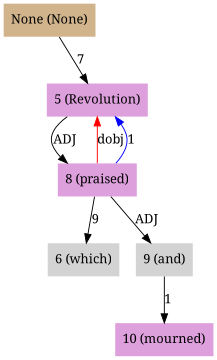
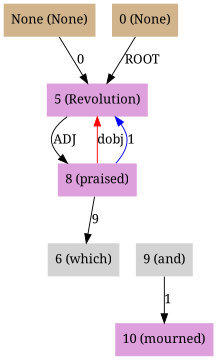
none -> (145, 20)
(81, 60) -> (81, 60)
(128, 216) -> none
